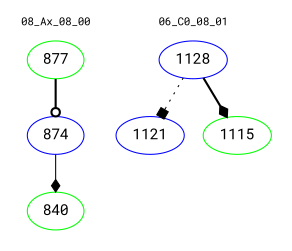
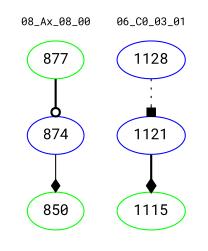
(194, 23) -> (152, 23)
(212, 92) -> (151, 167)
(56, 211) -> (56, 211)
